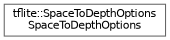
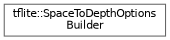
(85, 20) -> (85, 20)
